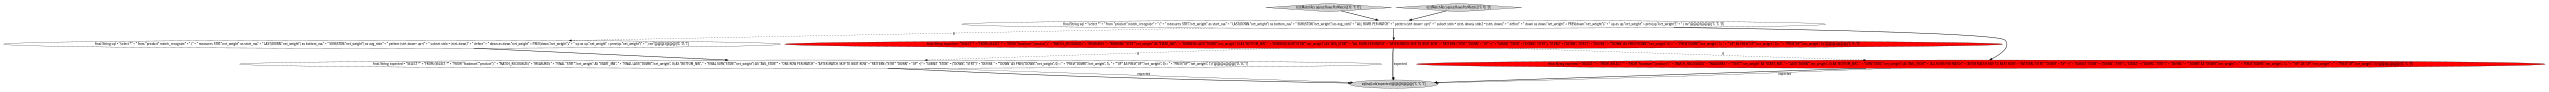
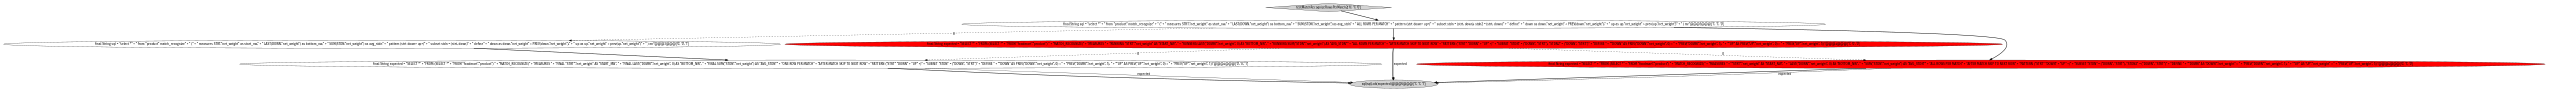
(1459, 8) -> none
